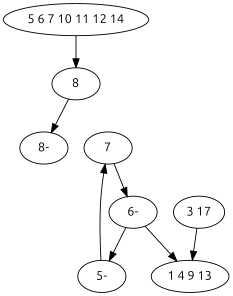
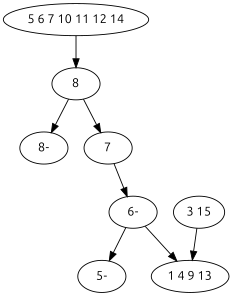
(199, 212) -> (199, 212)
(100, 217) -> (90, 112)
